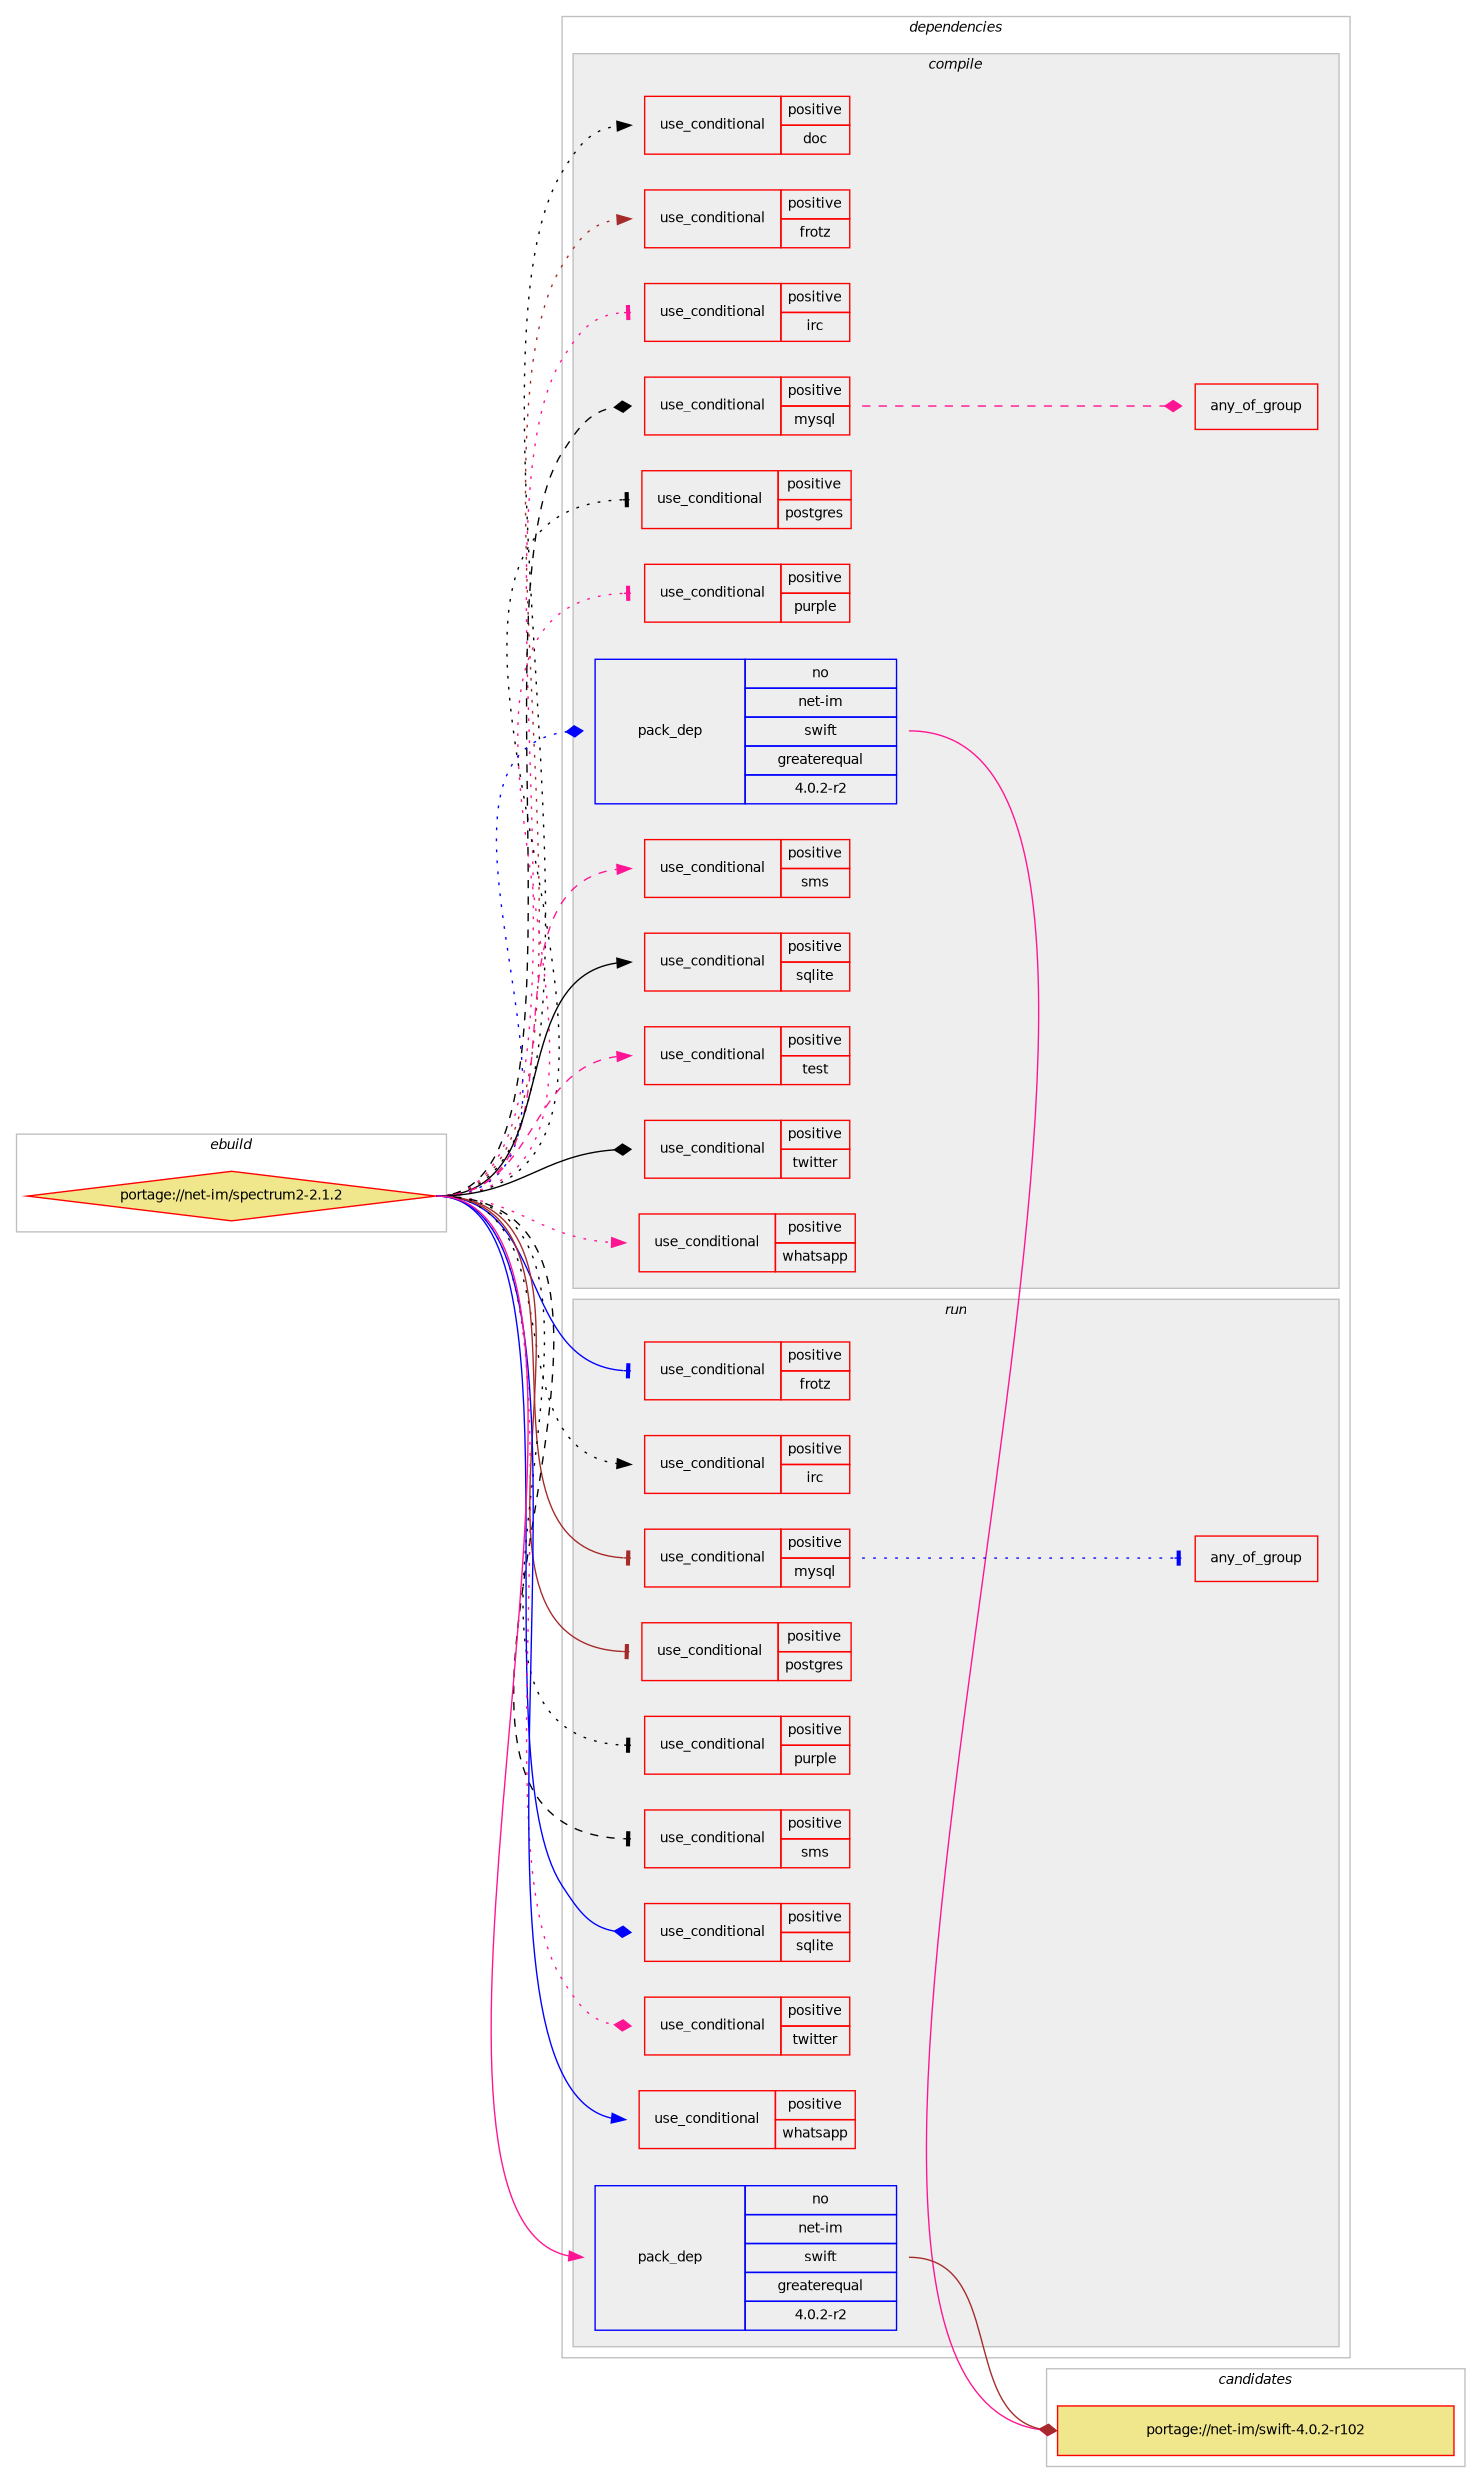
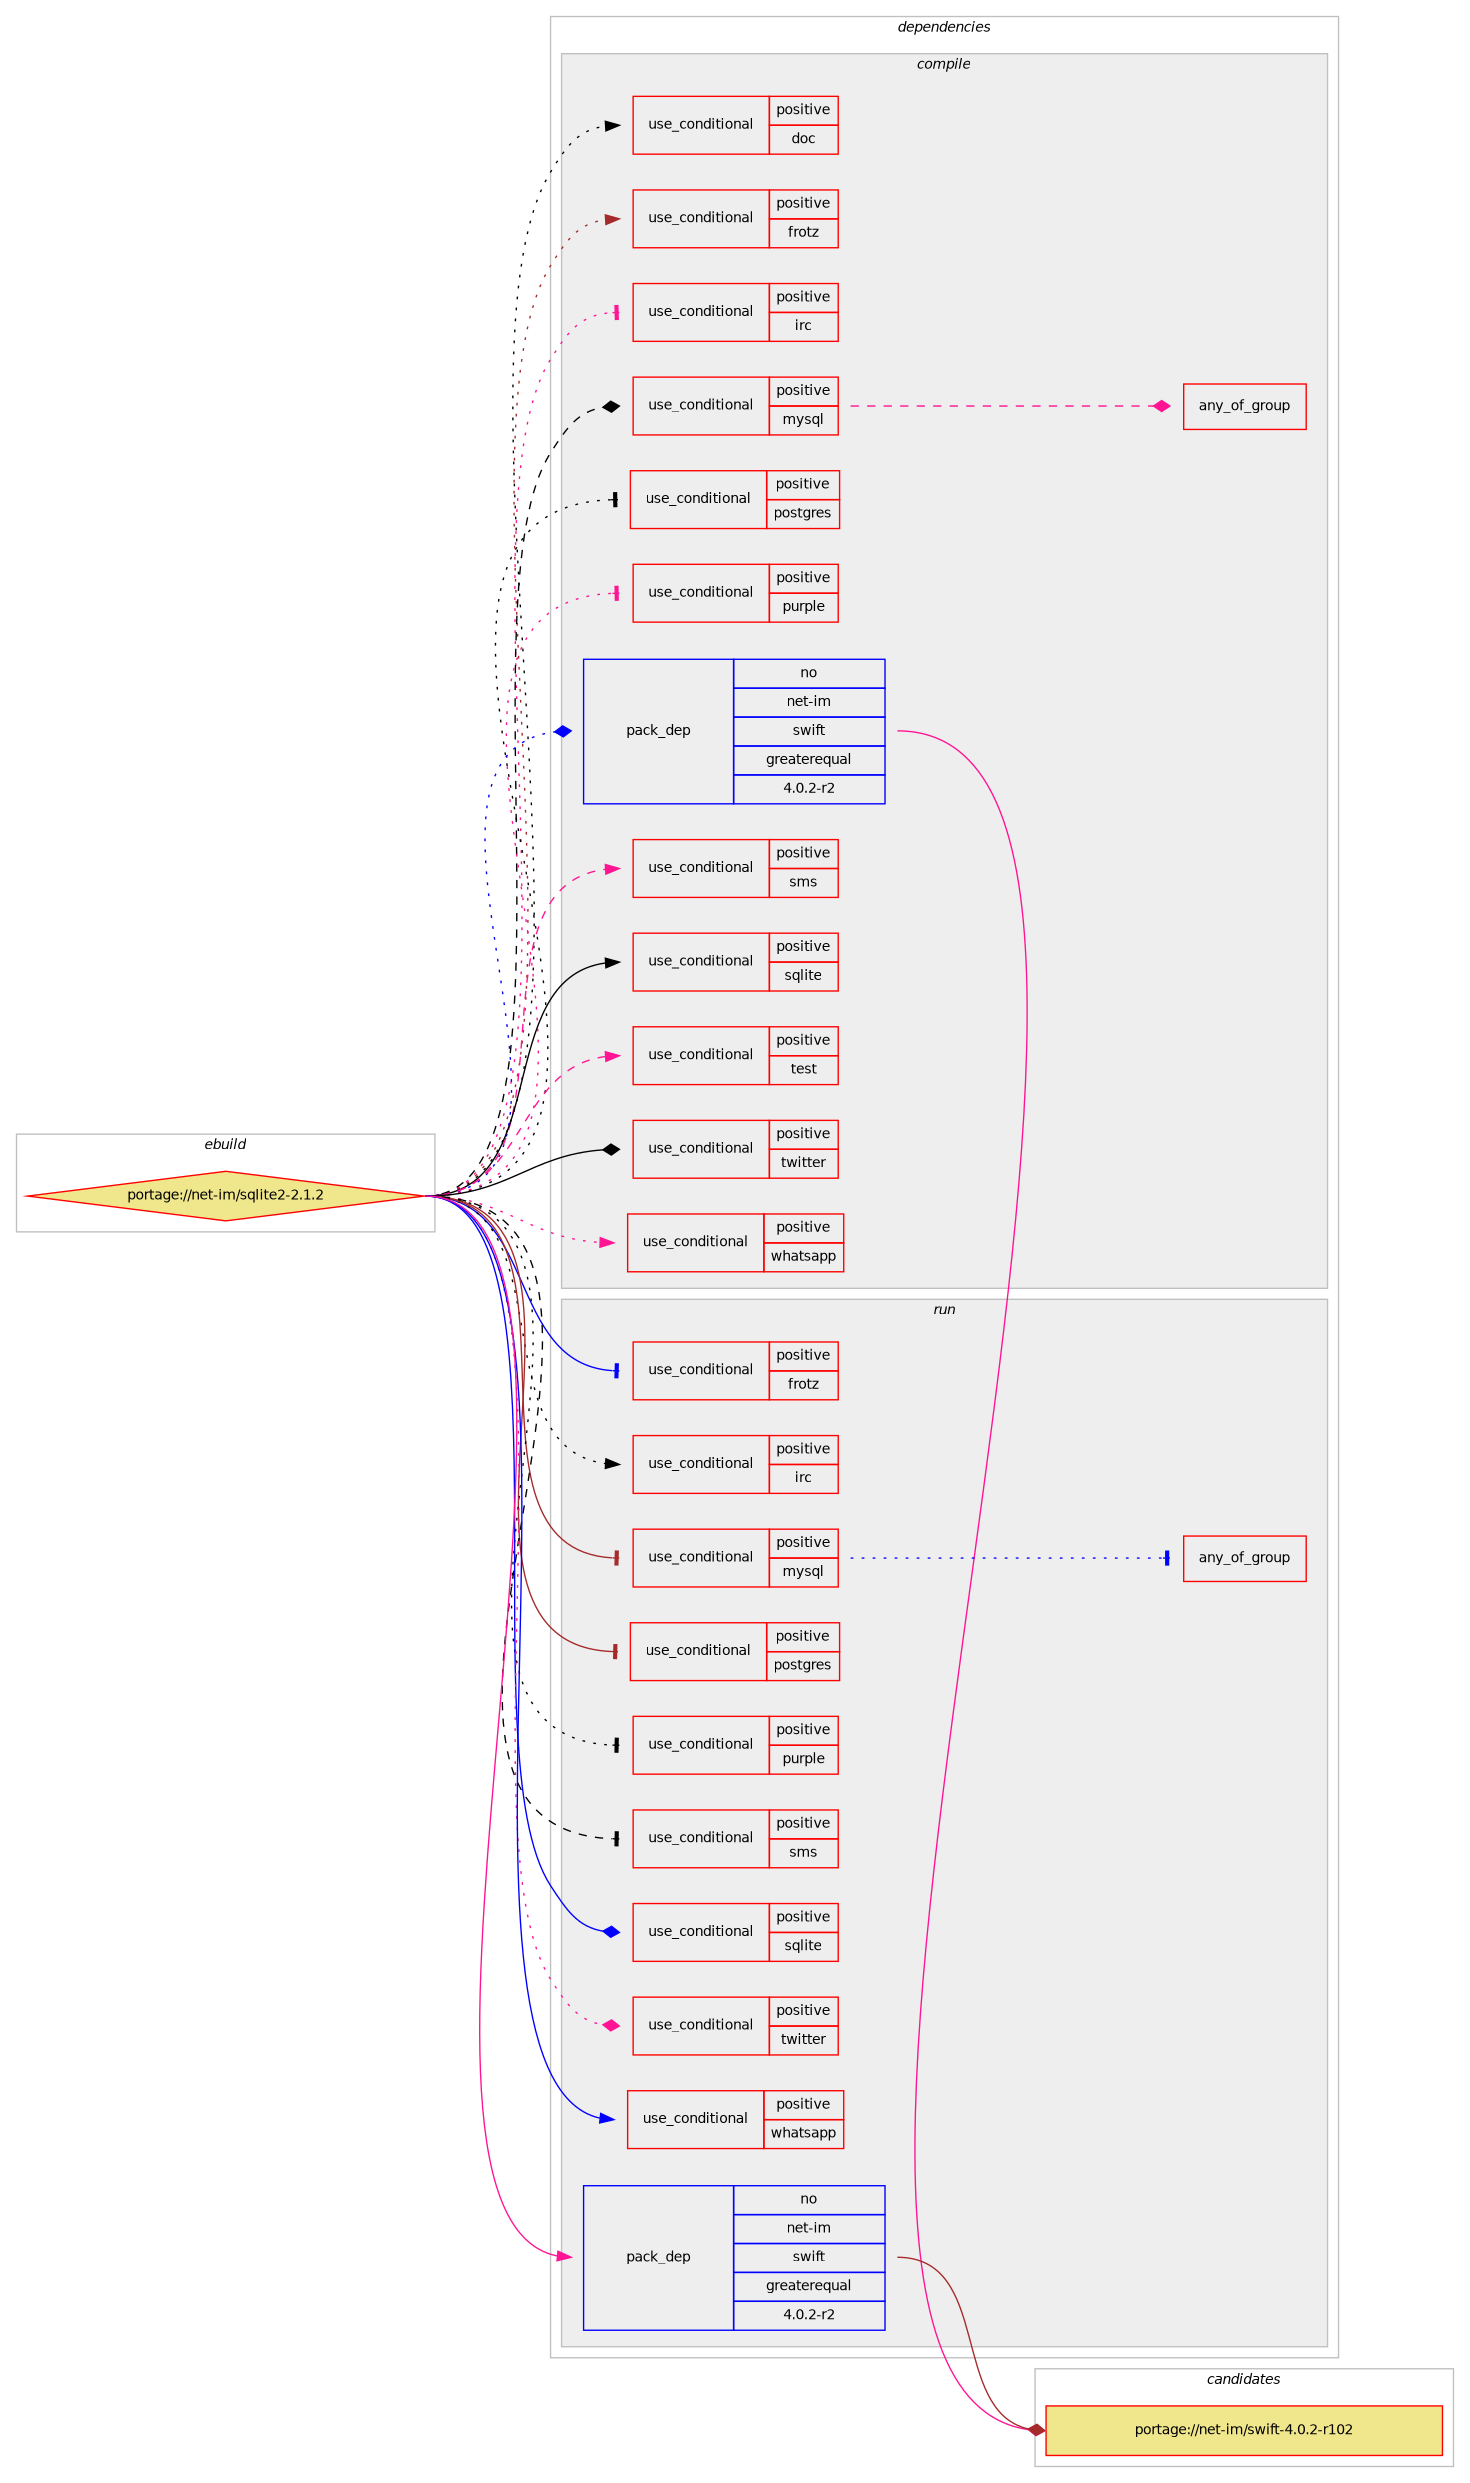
(231, 1196) -> (226, 1196)
